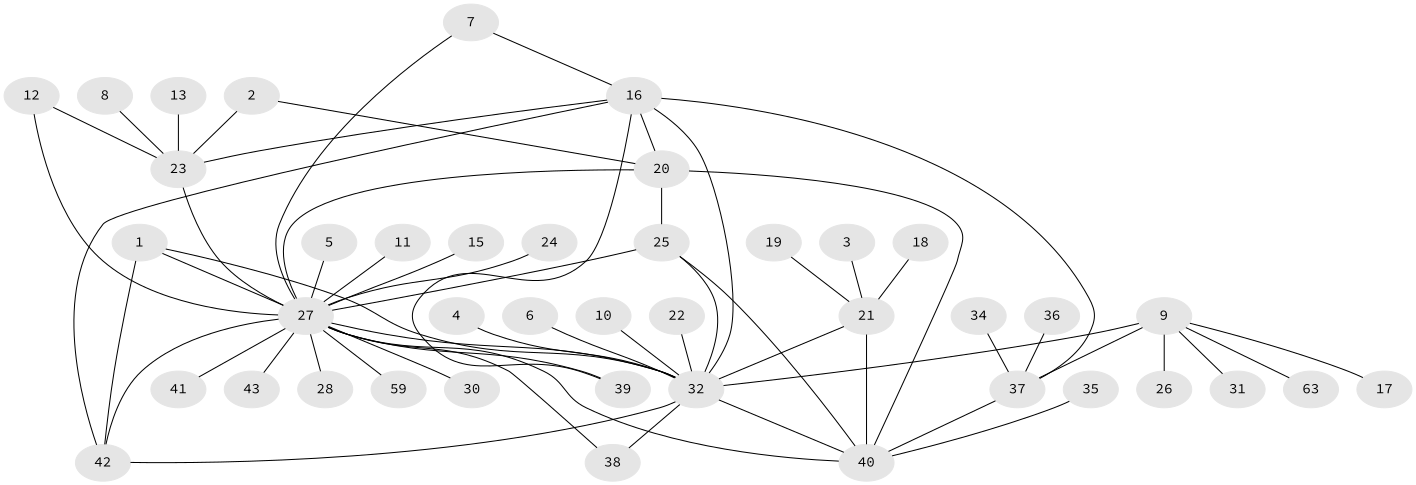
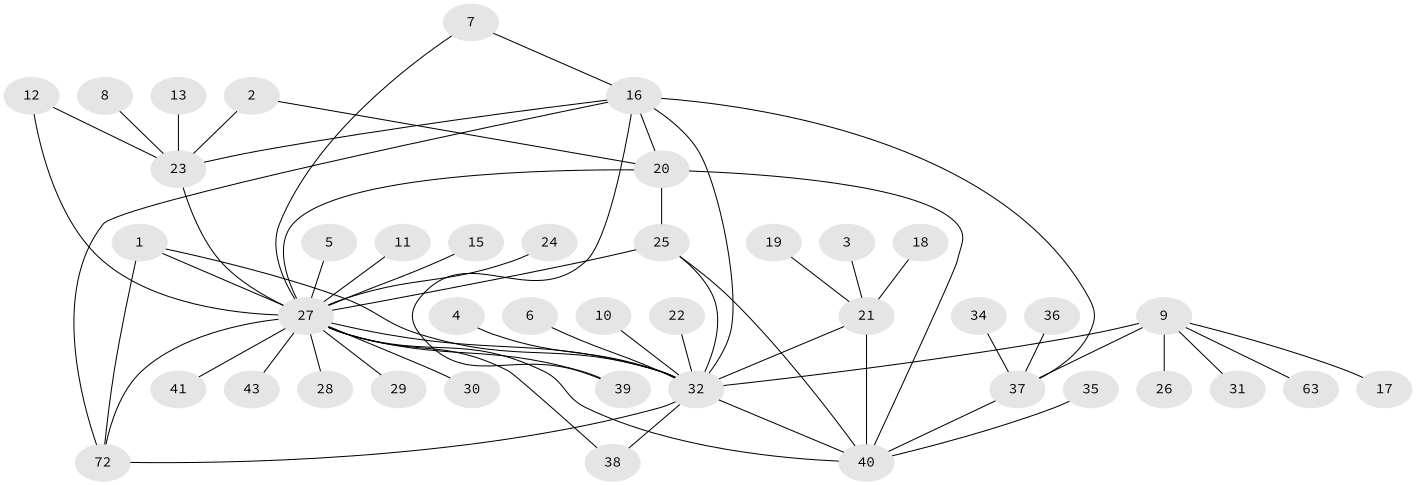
(399, 389) -> (399, 389)
(103, 463) -> (103, 463)
